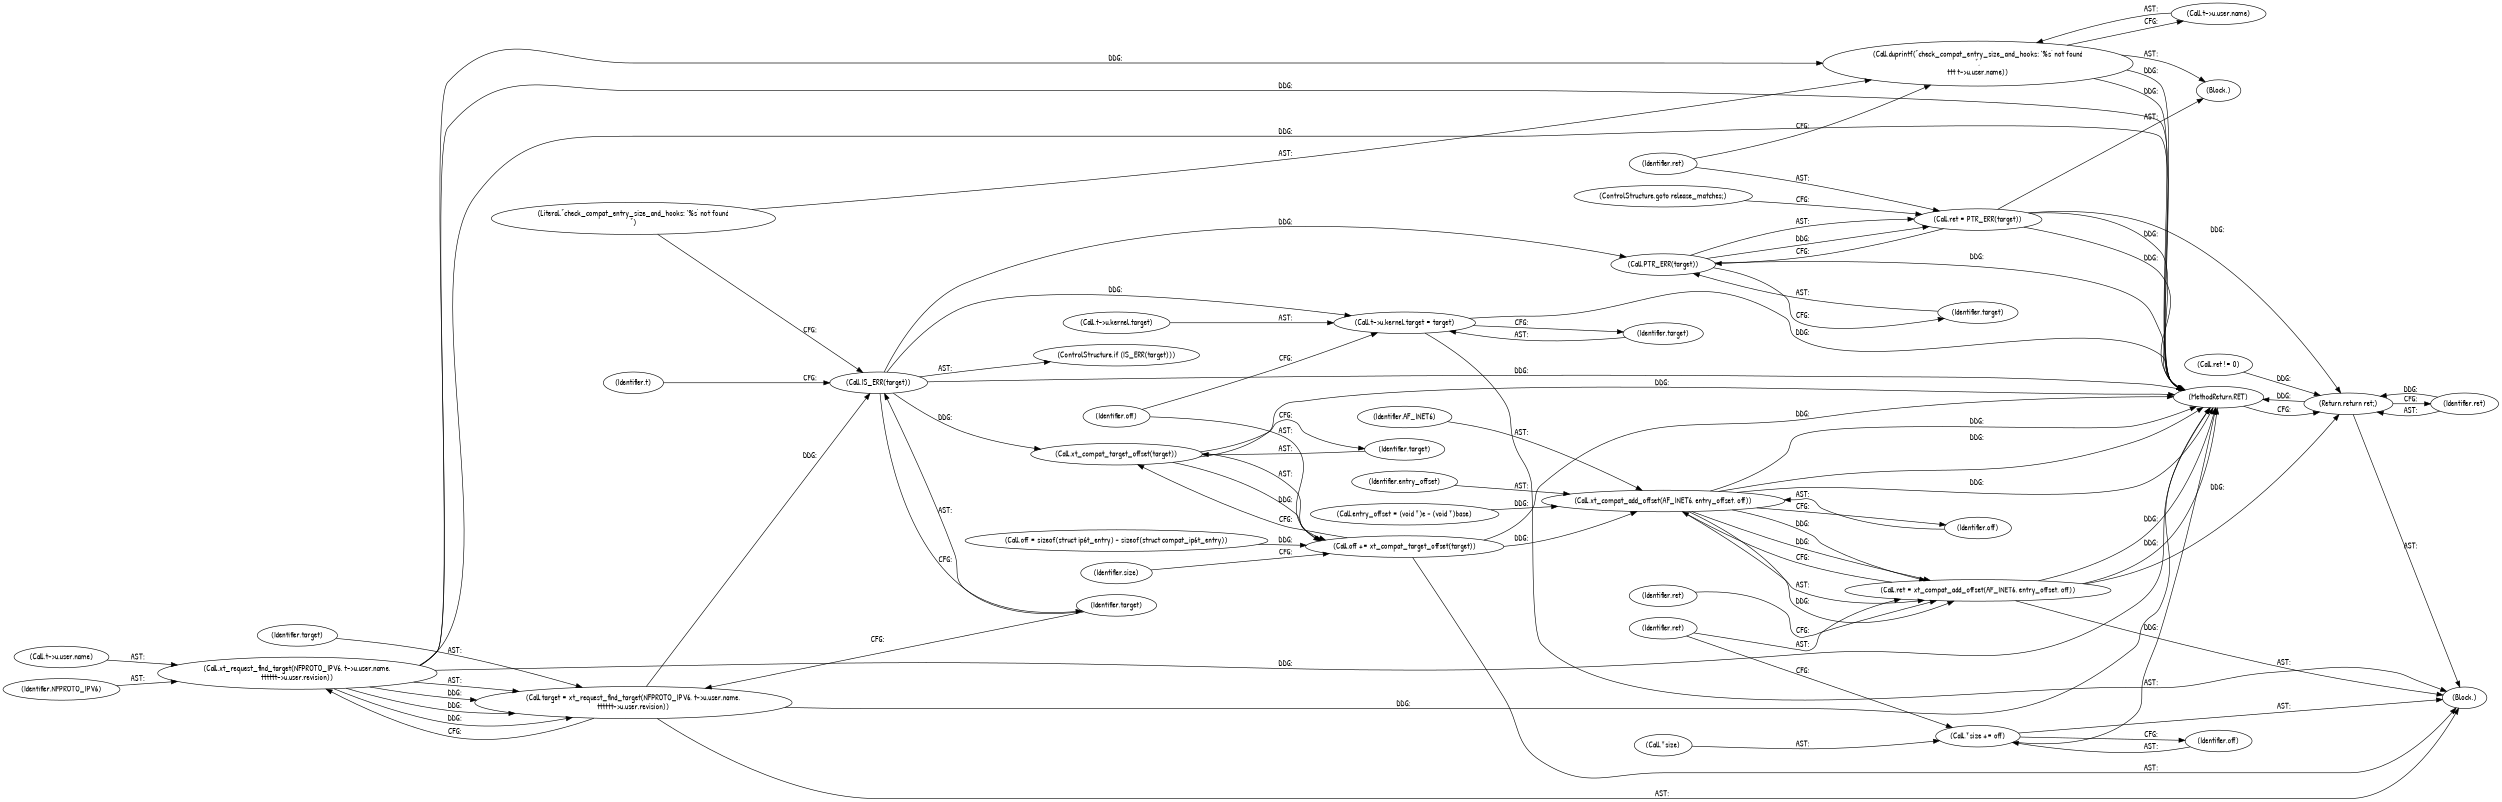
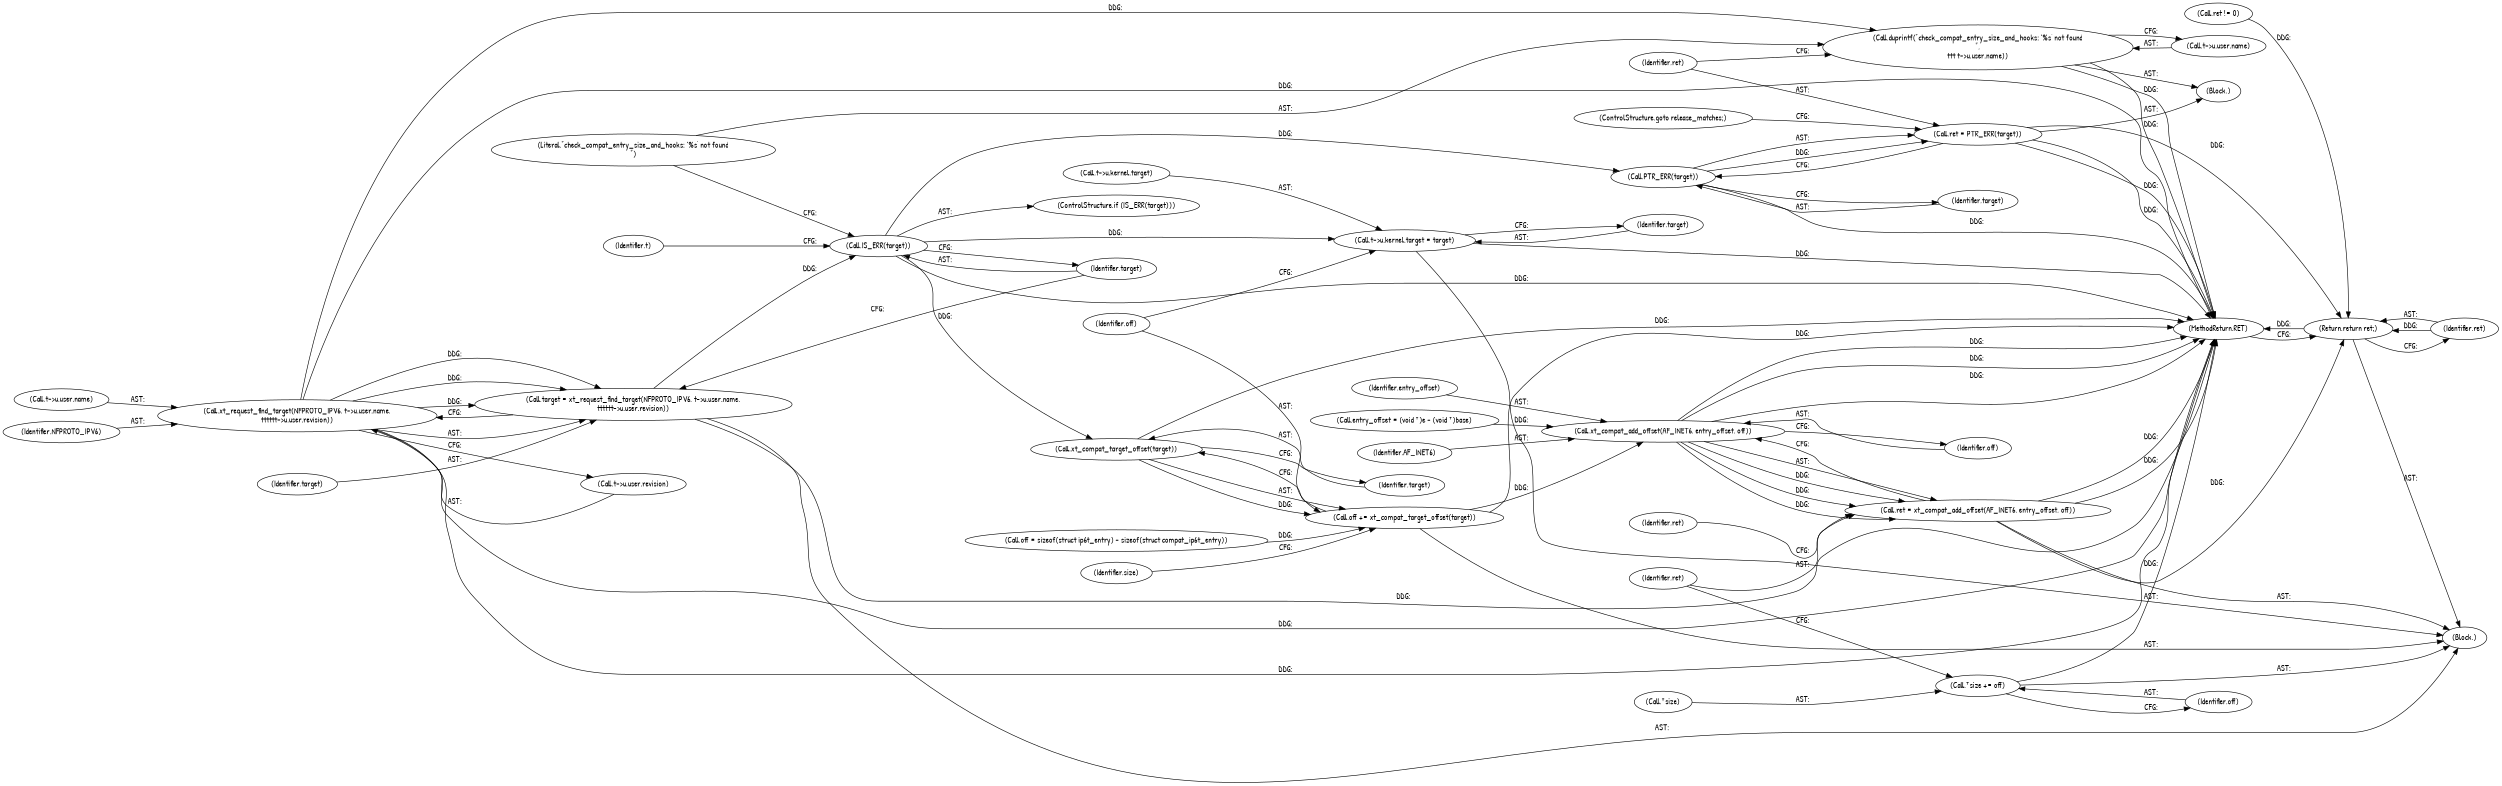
none -> (633, 484)
